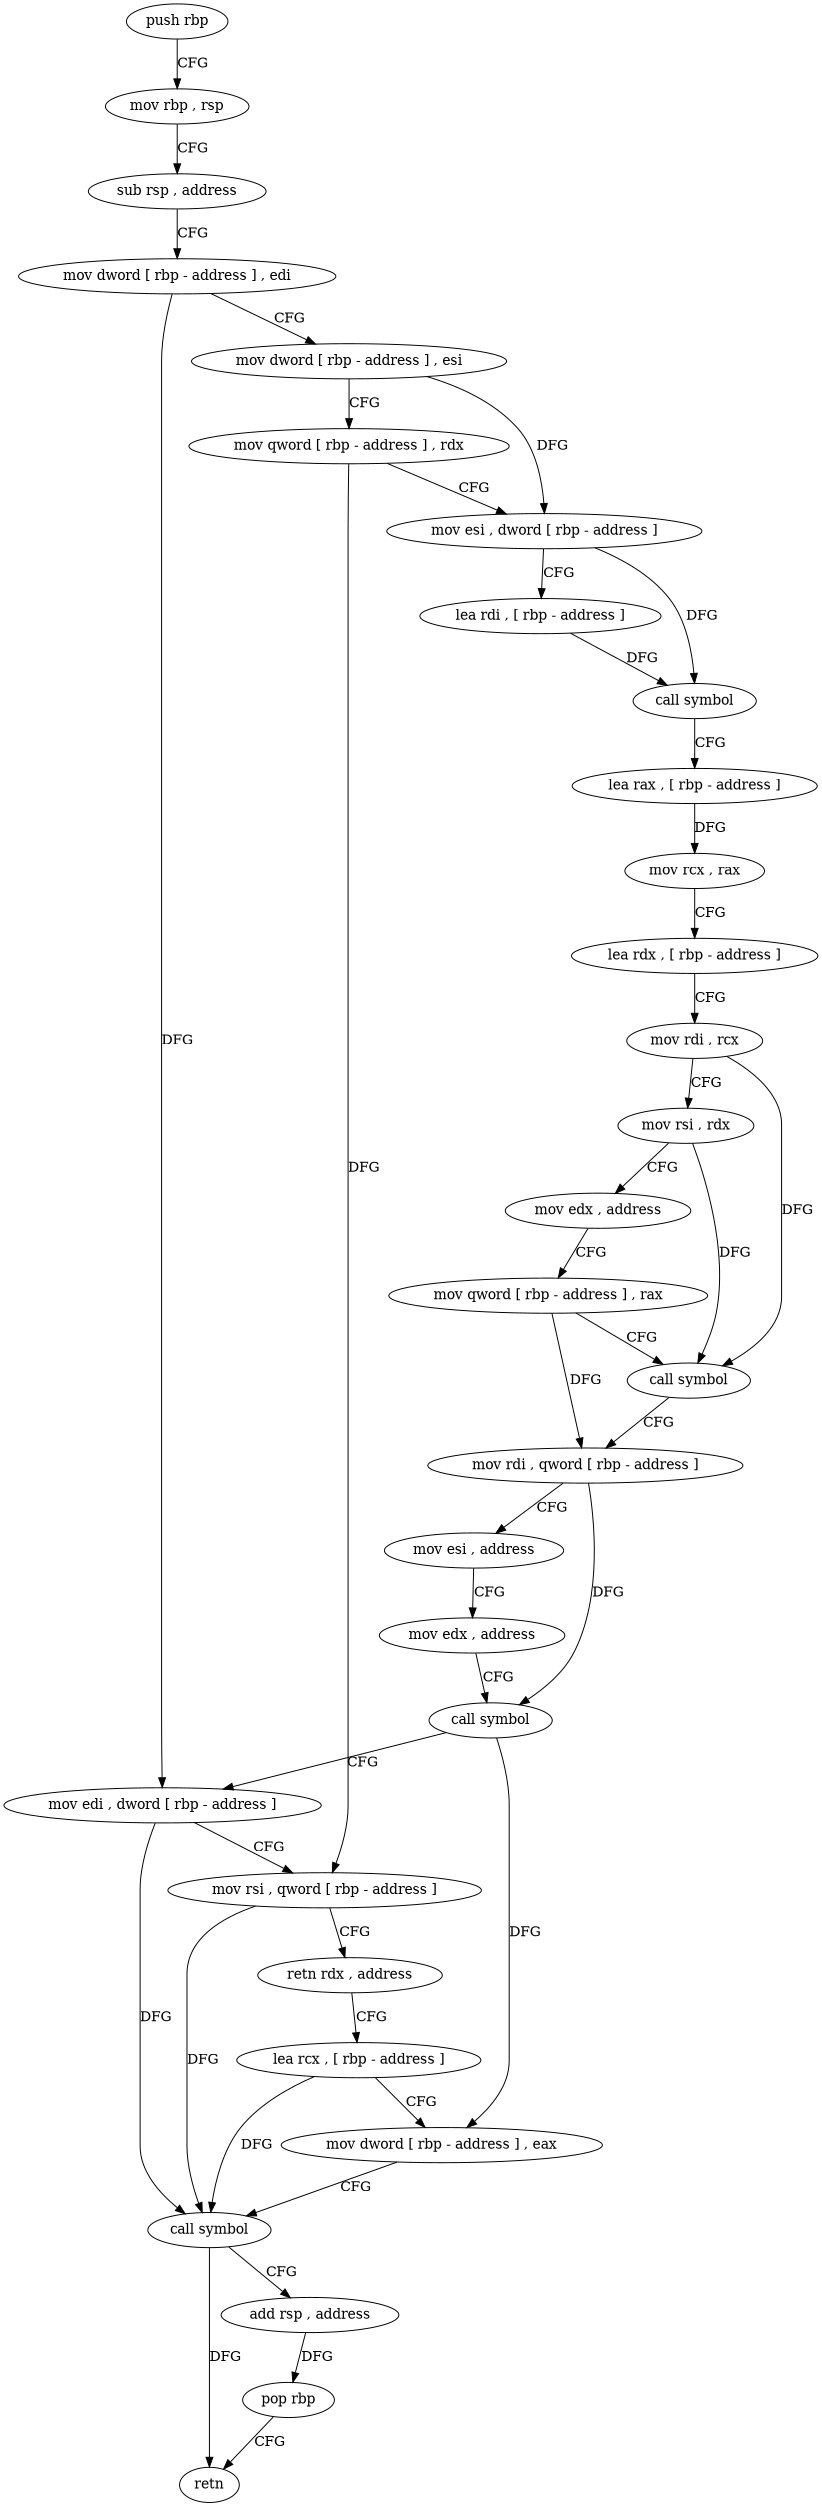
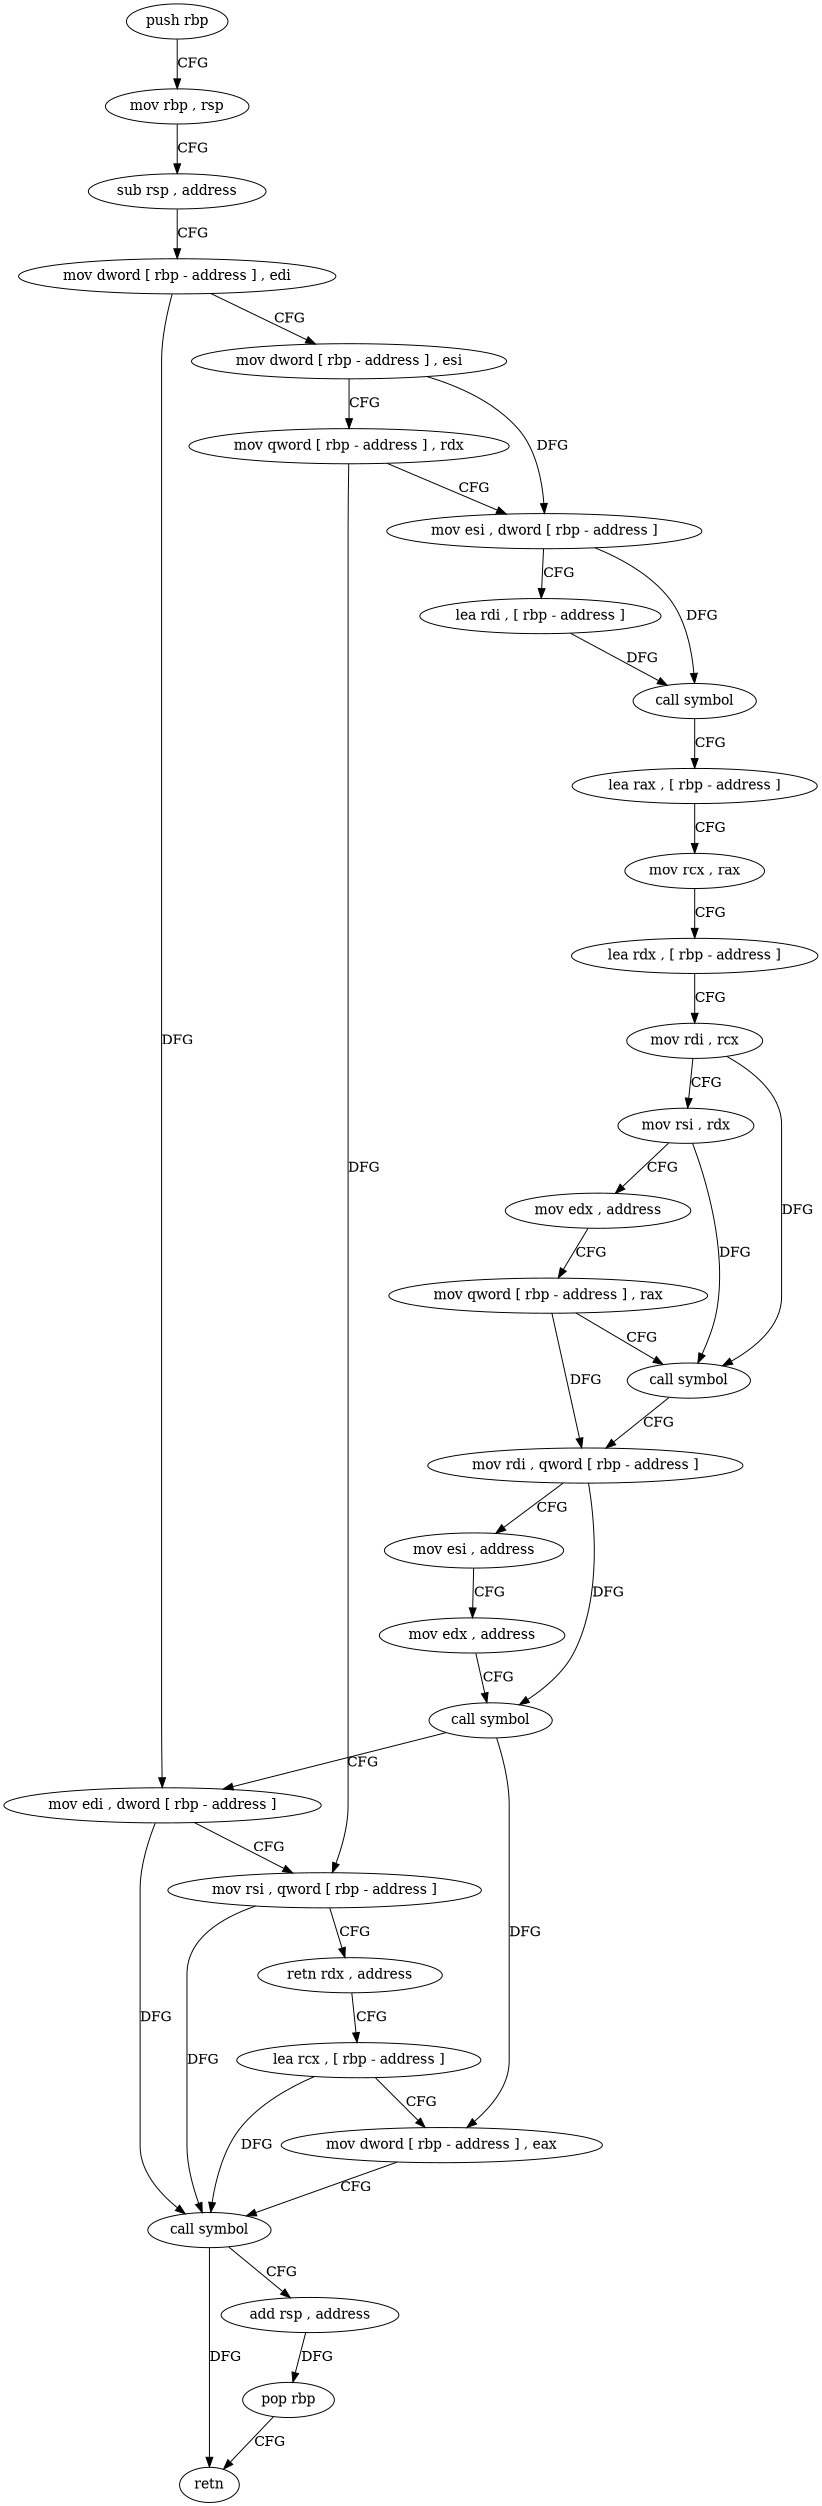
(710, 828) -> (710, 828)
